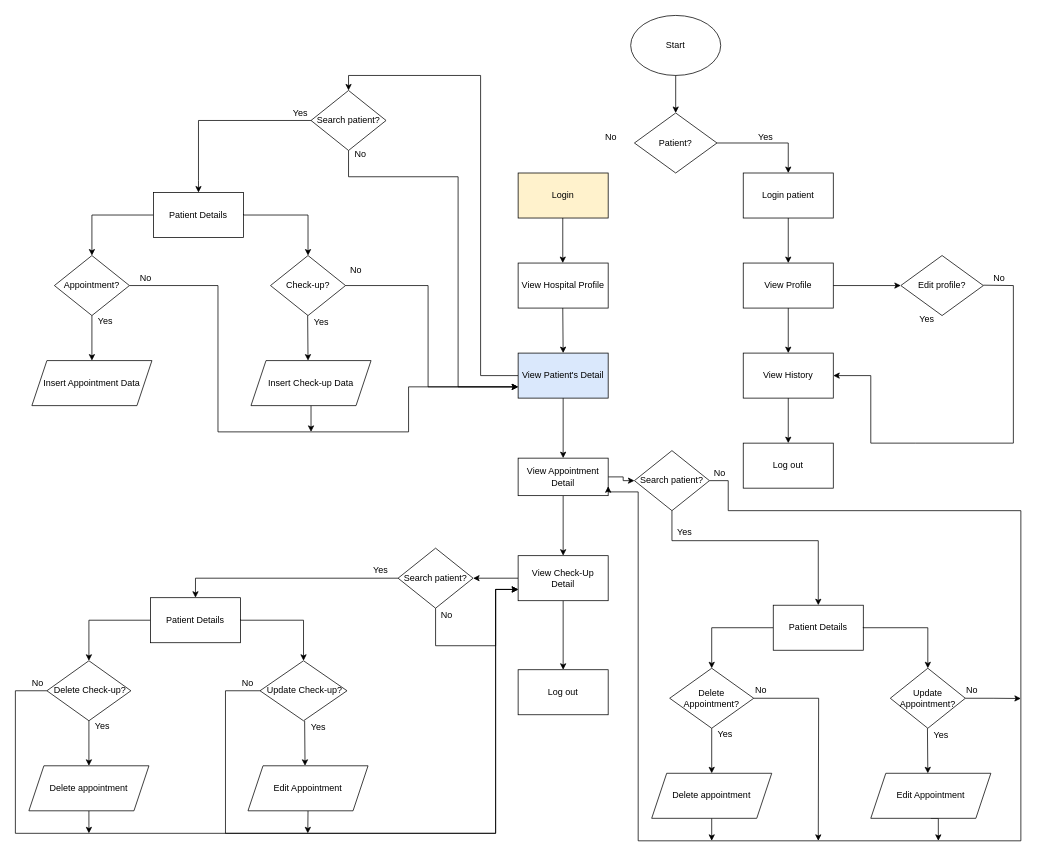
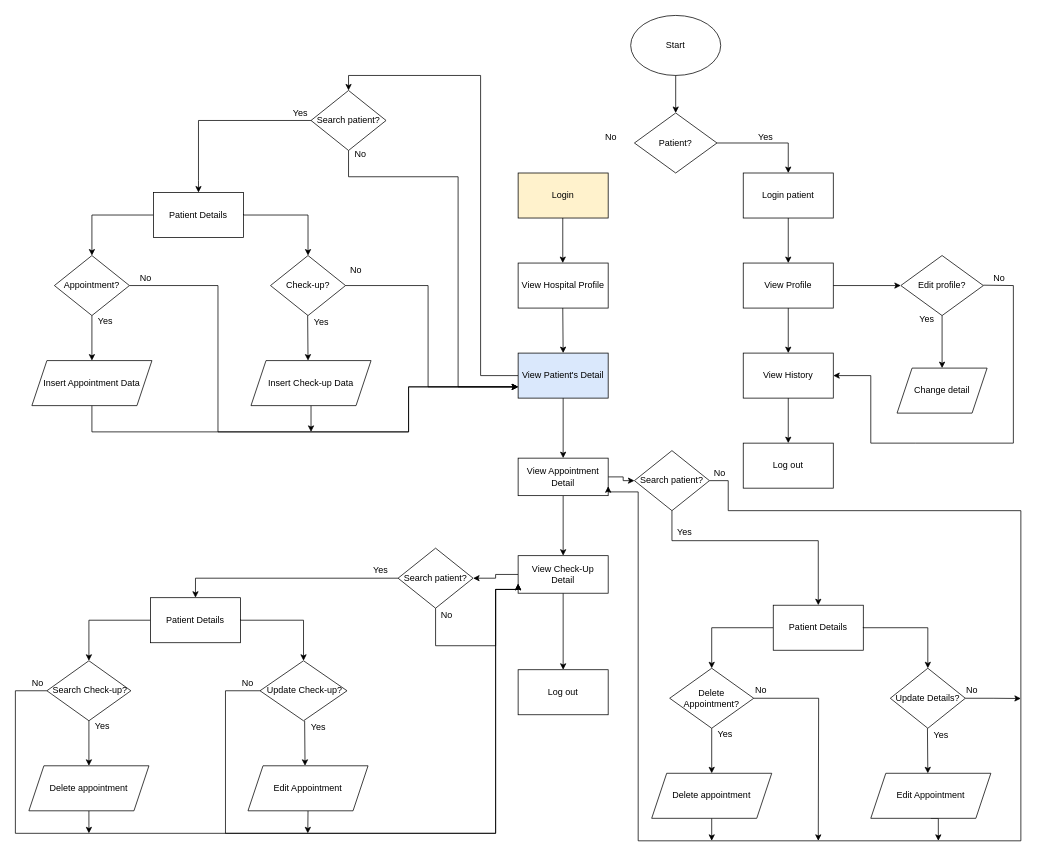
none -> (942, 361)
none -> (942, 390)
none -> (141, 432)
(563, 578) -> (563, 574)
(89, 690) -> (89, 690)
(927, 698) -> (927, 698)
